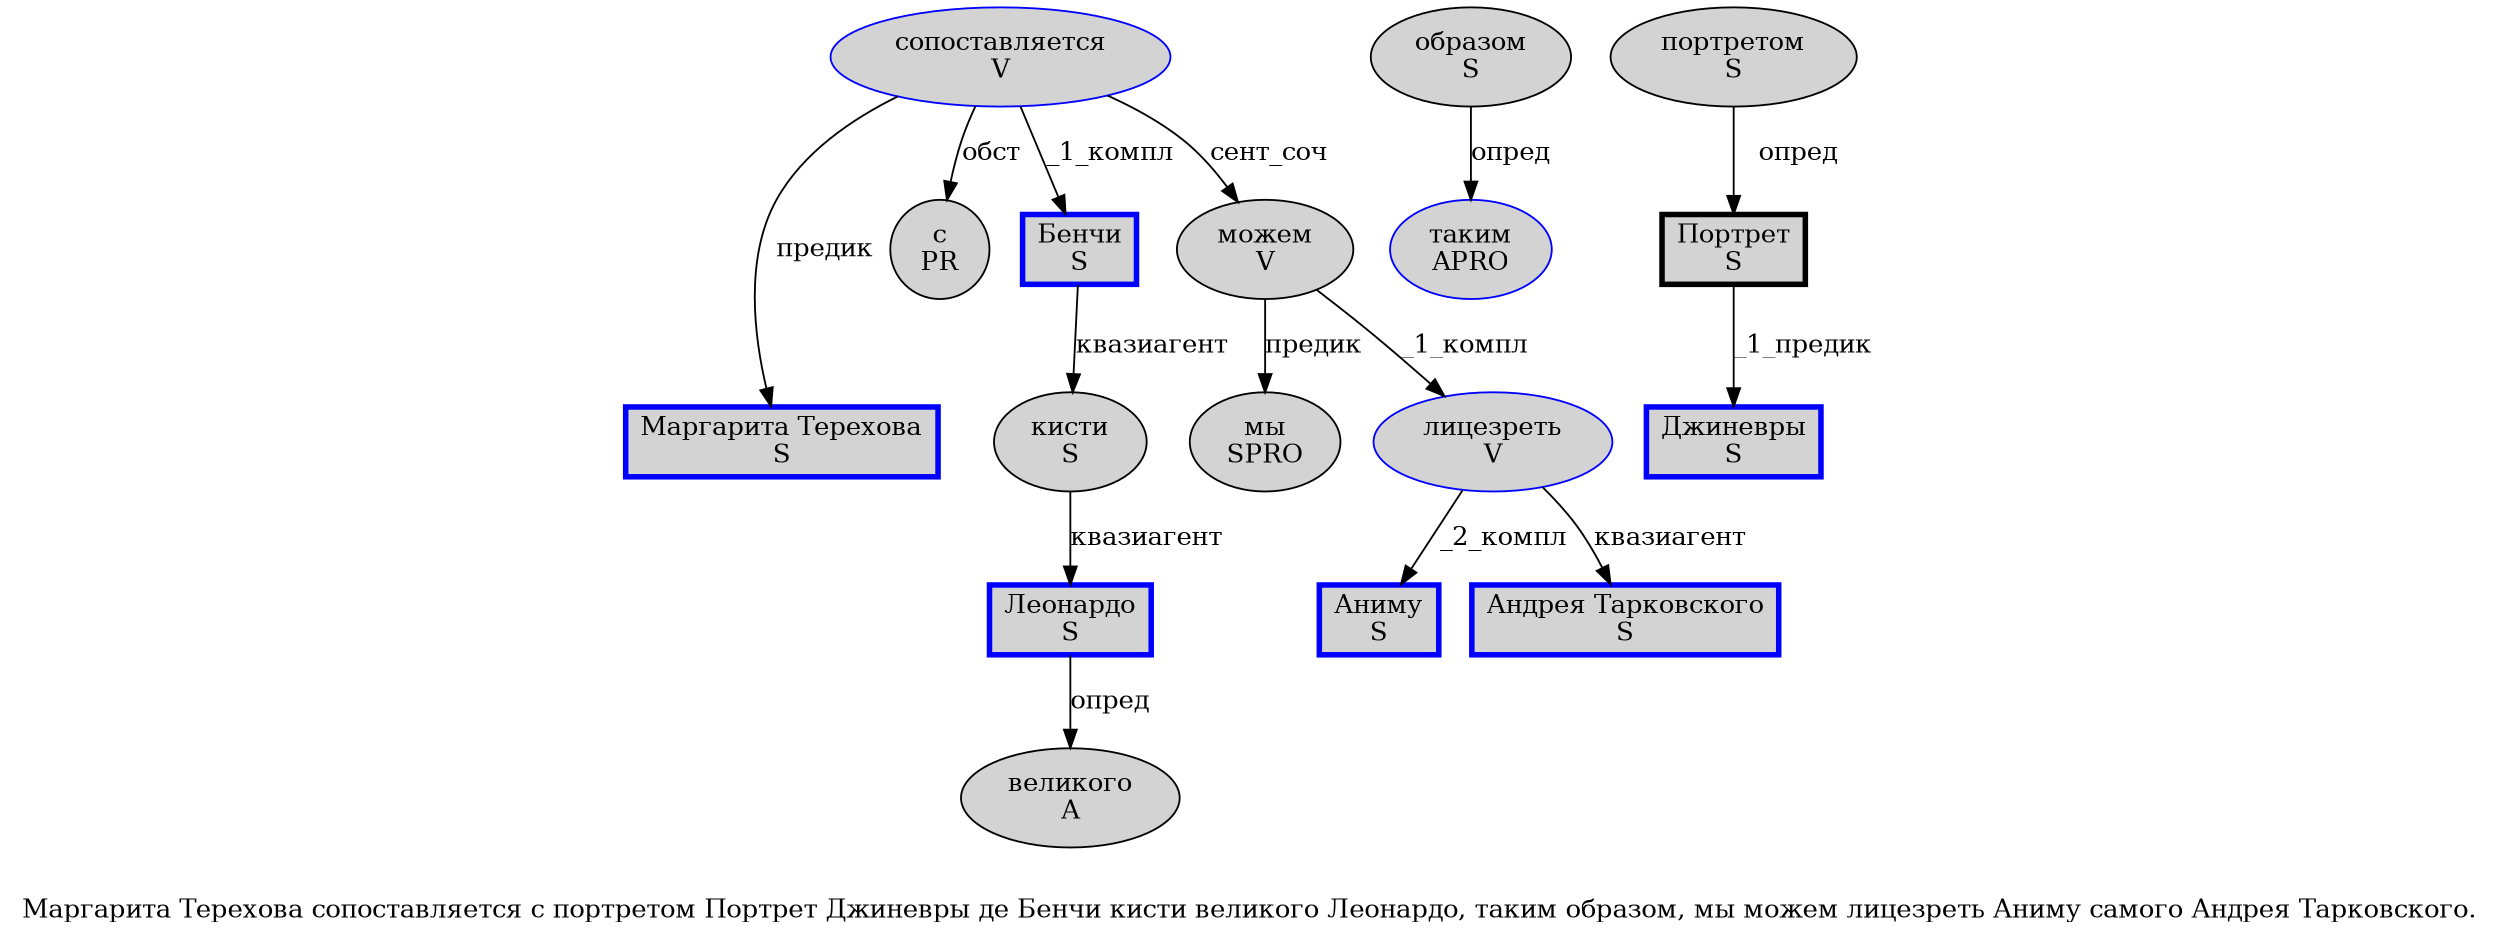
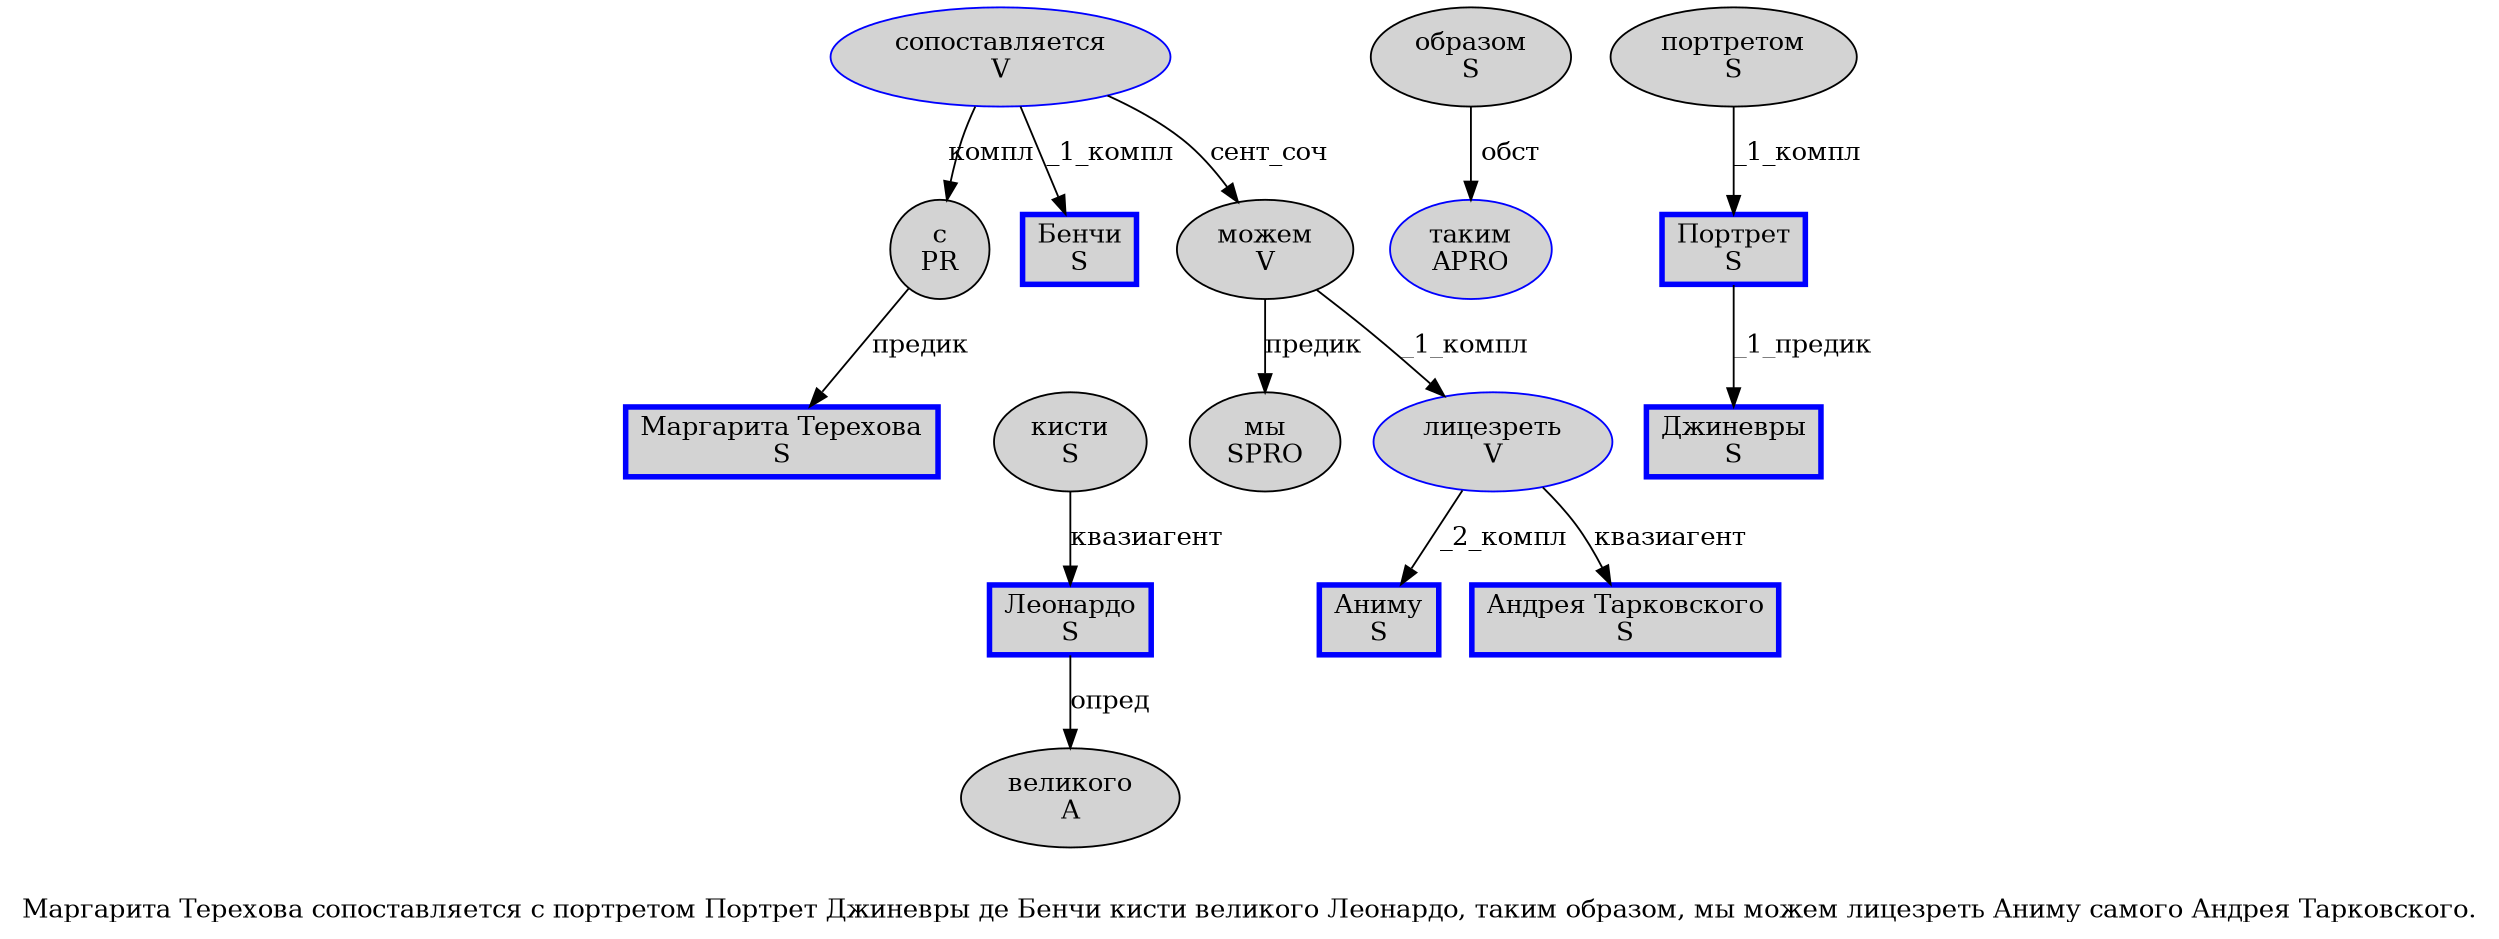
(991, 153) -> (991, 153)
(1510, 153) -> (1510, 153)
(1798, 153) -> (1798, 153)
(770, 214) -> (865, 340)
(1734, 249) -> (1734, 249)
(1076, 329) -> none
